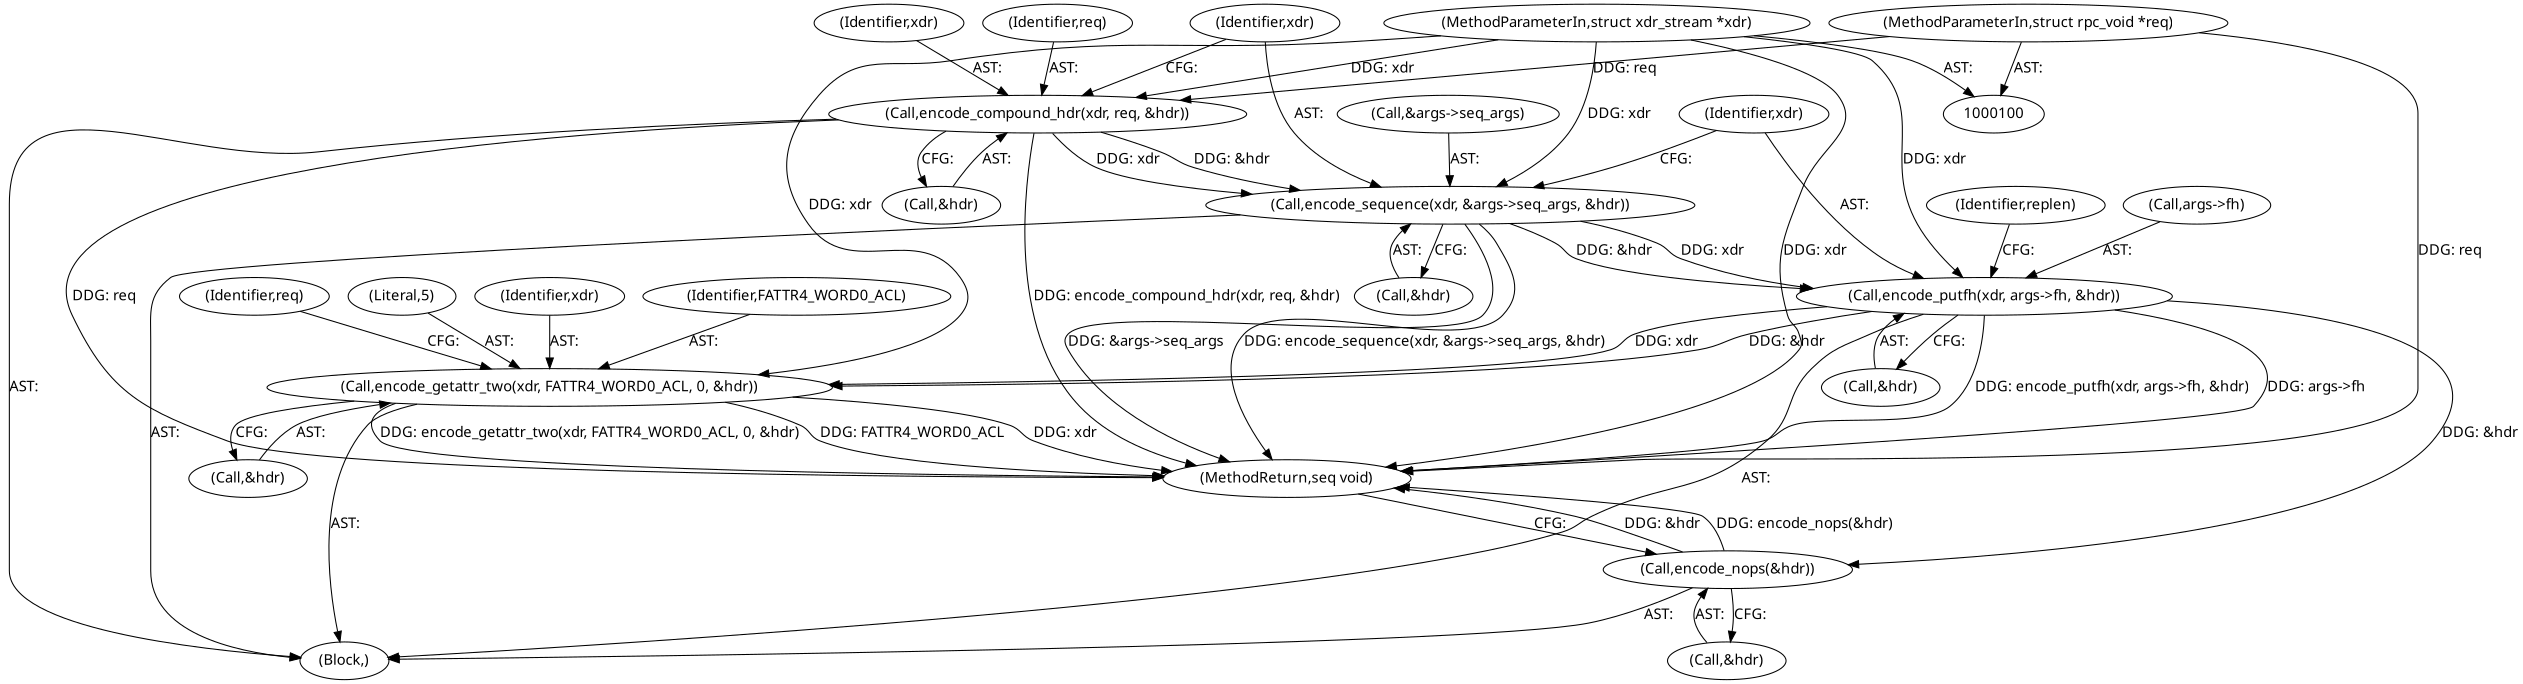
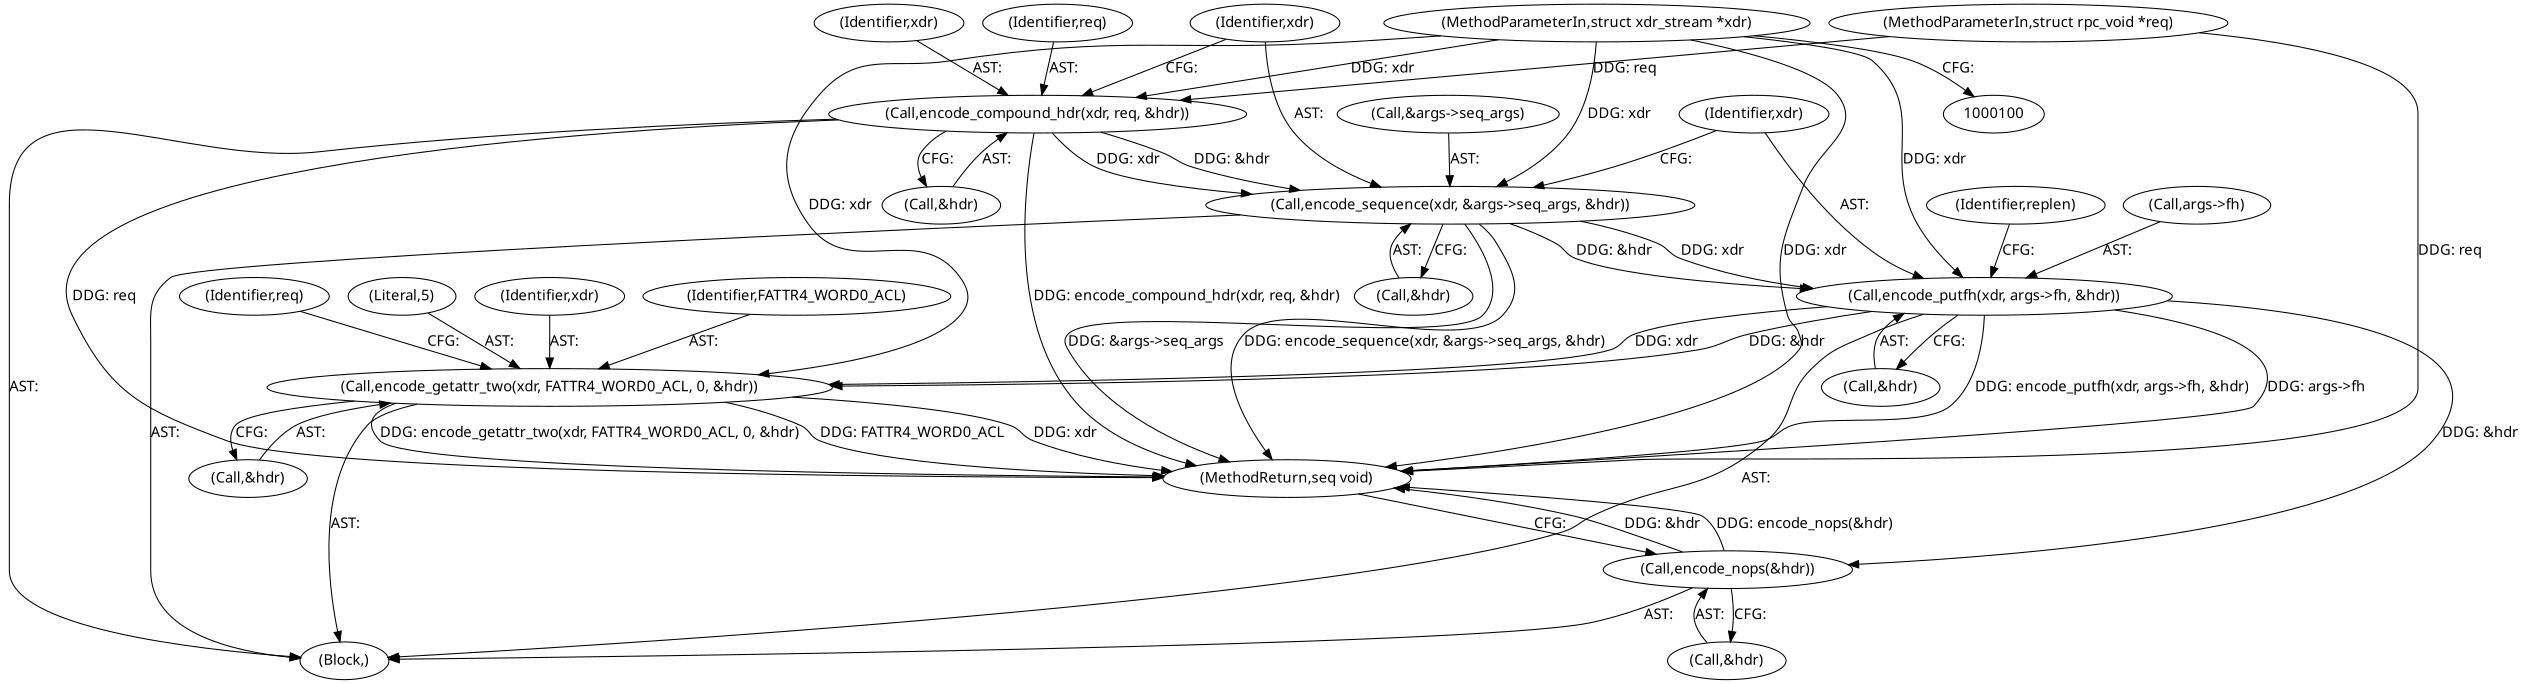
(2013, 64) -> none
(1960, 69) -> (1960, 69)
